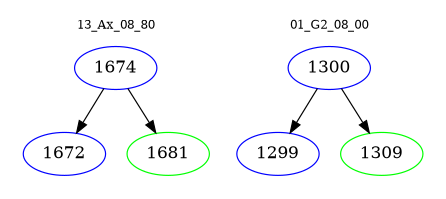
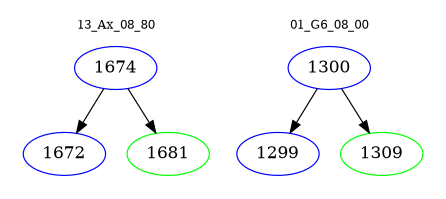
(330, 26) -> (330, 26)
